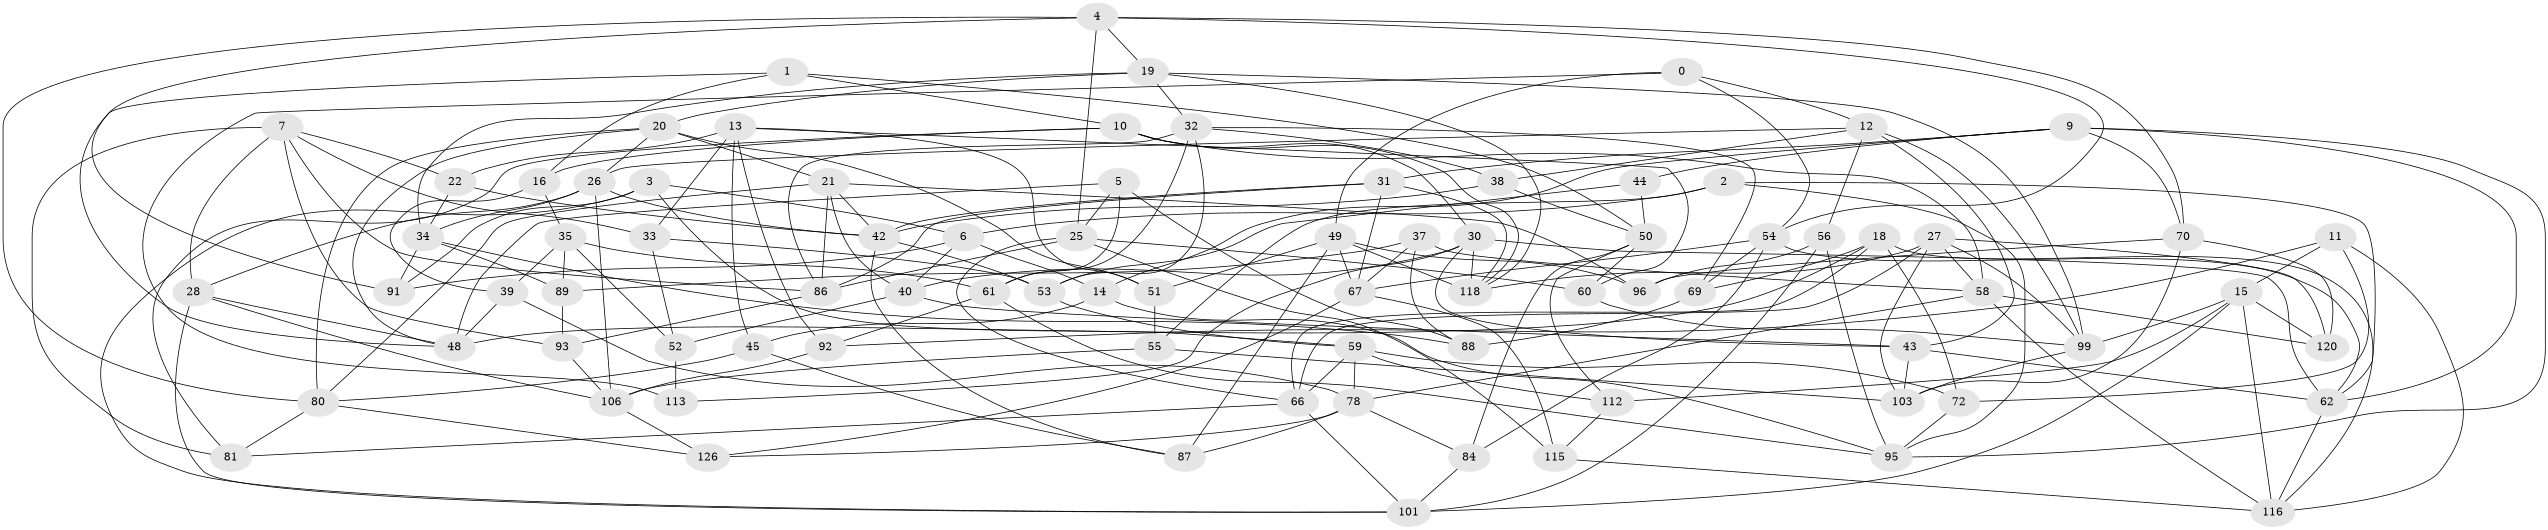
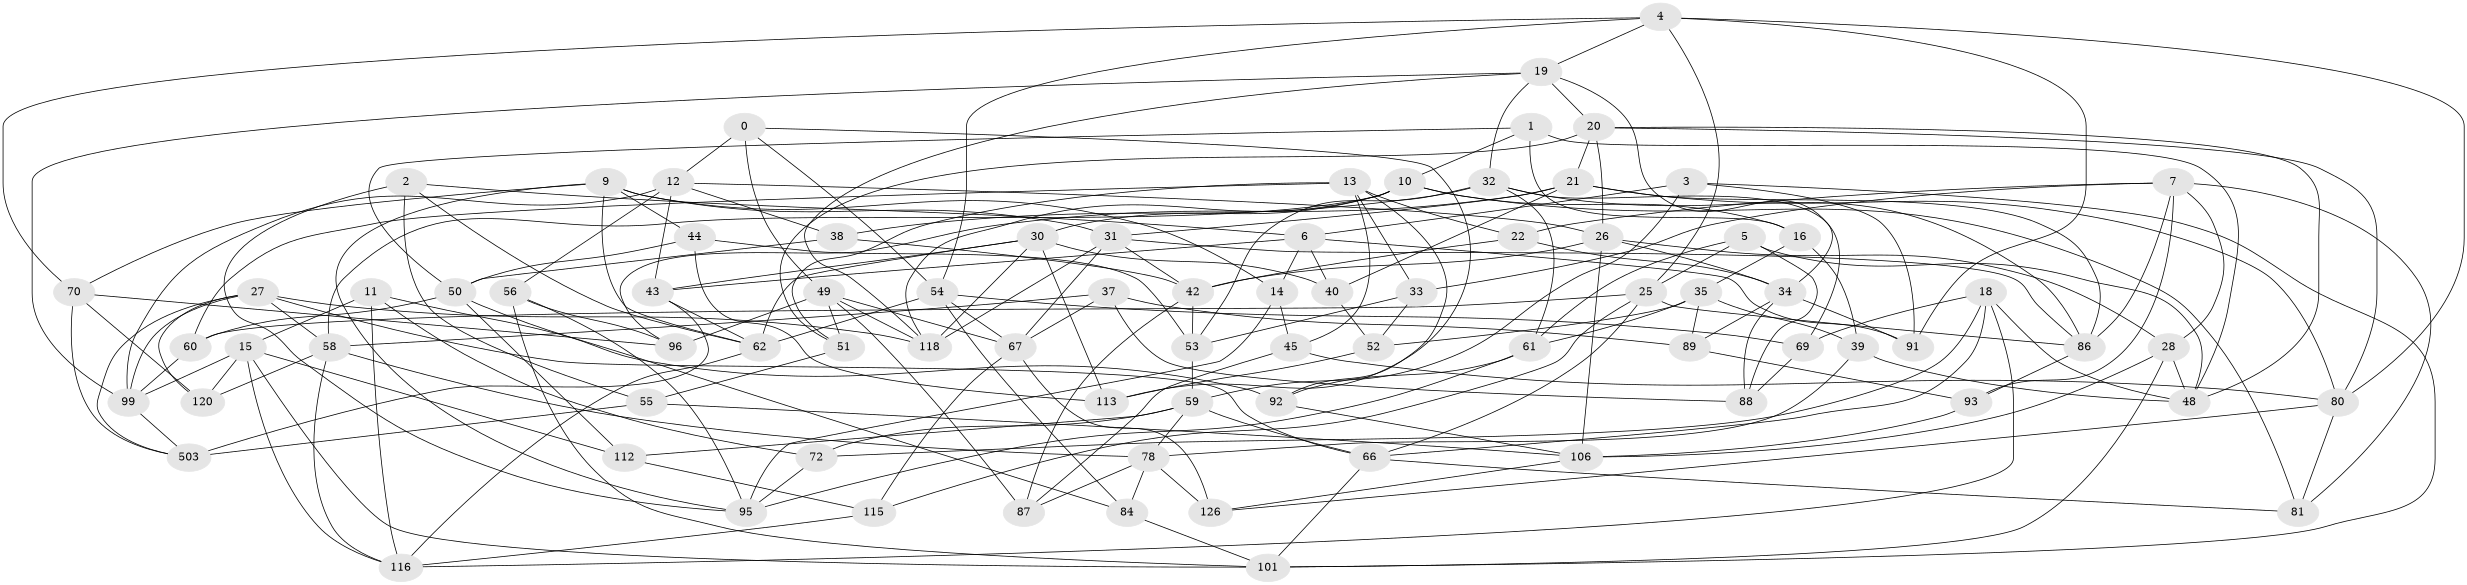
(853, 209) -> (1344, 216)
(1406, 329) -> (979, 264)
none -> (894, 380)
(1902, 403) -> (189, 458)
